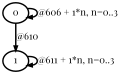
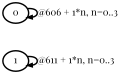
(16, 35) -> none
